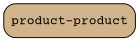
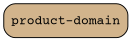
(70, 21) -> (66, 21)
